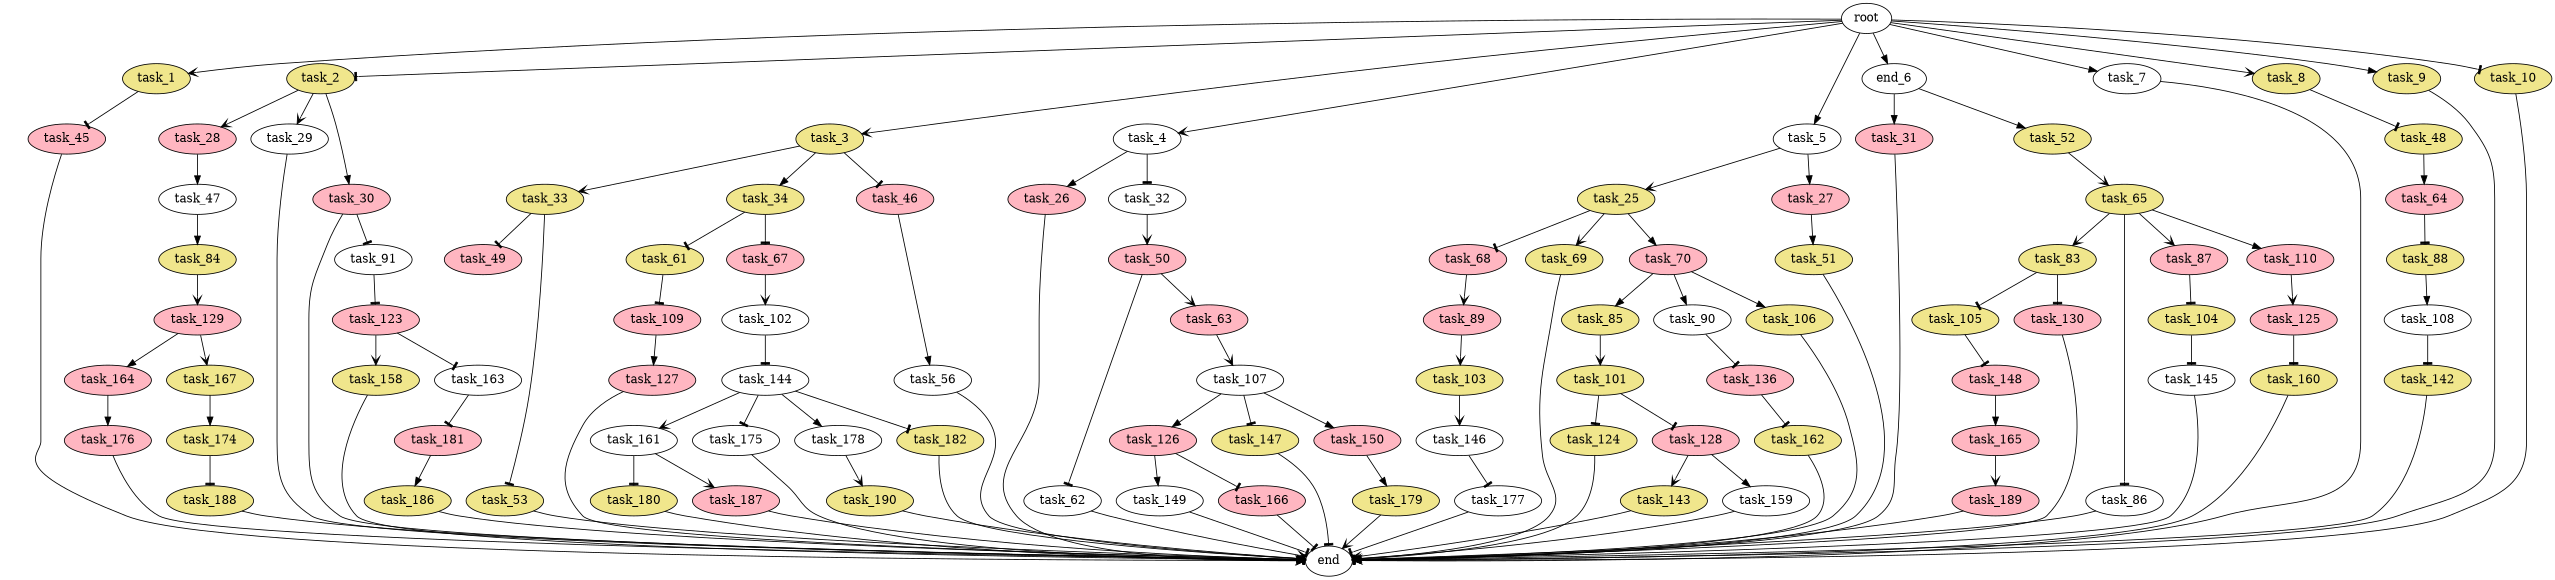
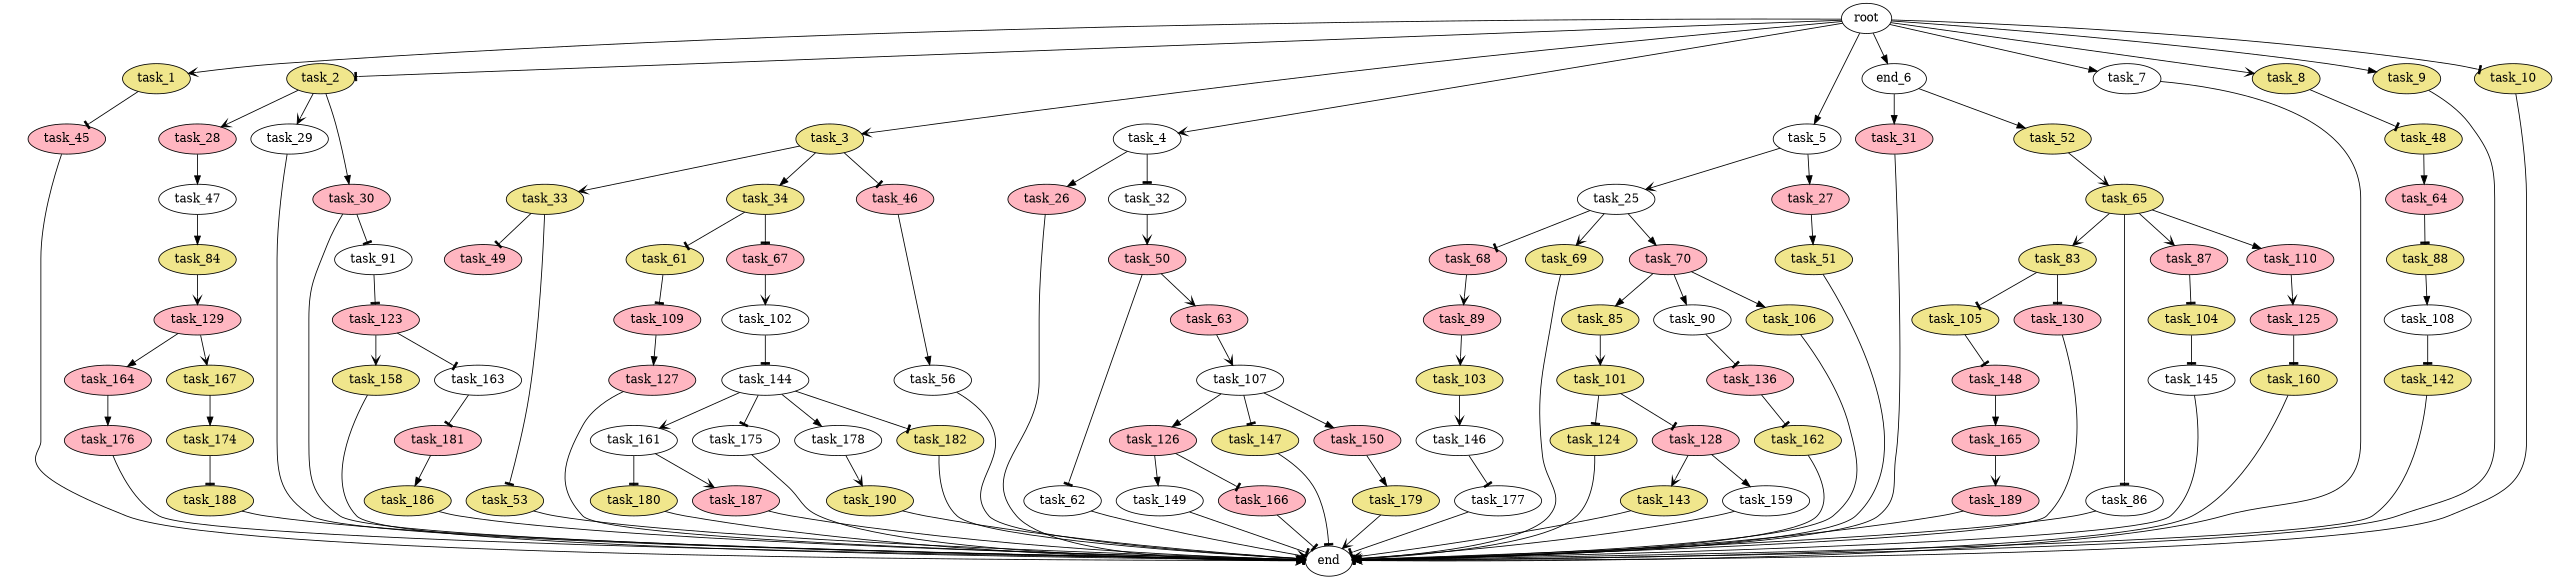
(1616, 199) -> (1616, 199)
